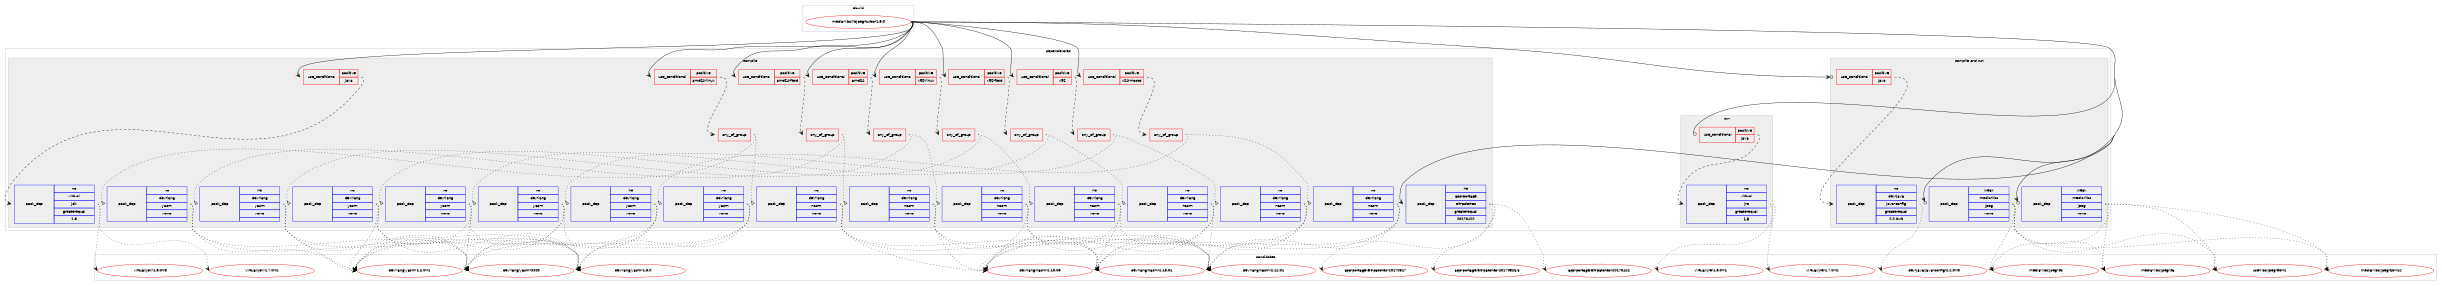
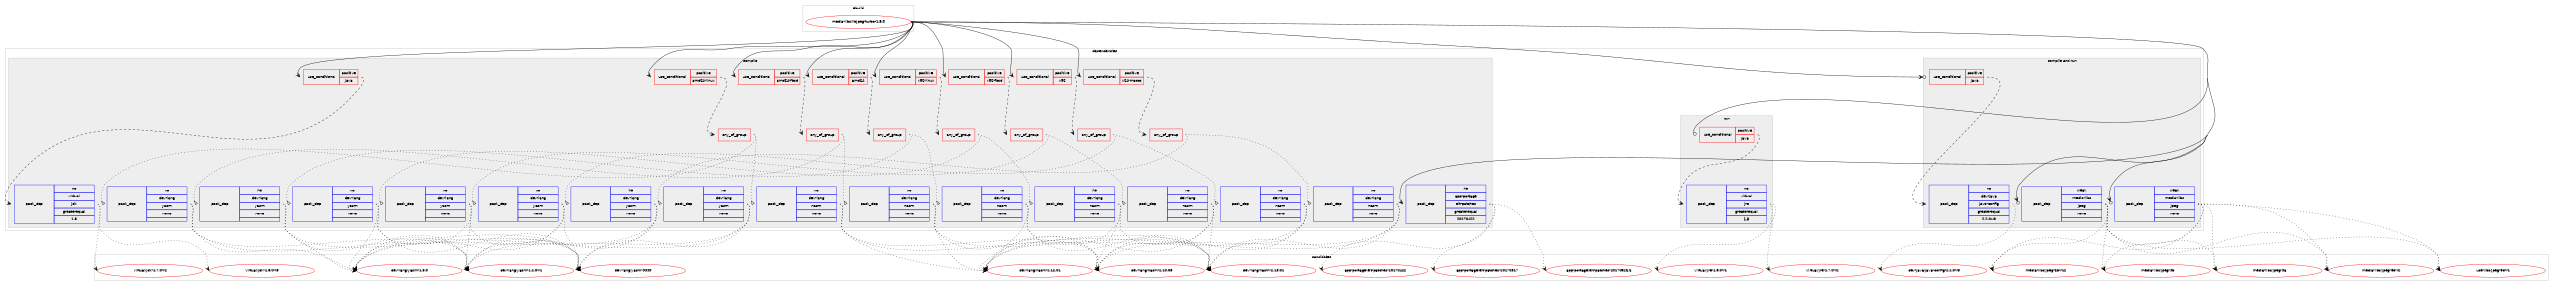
none -> (2381, 271)
